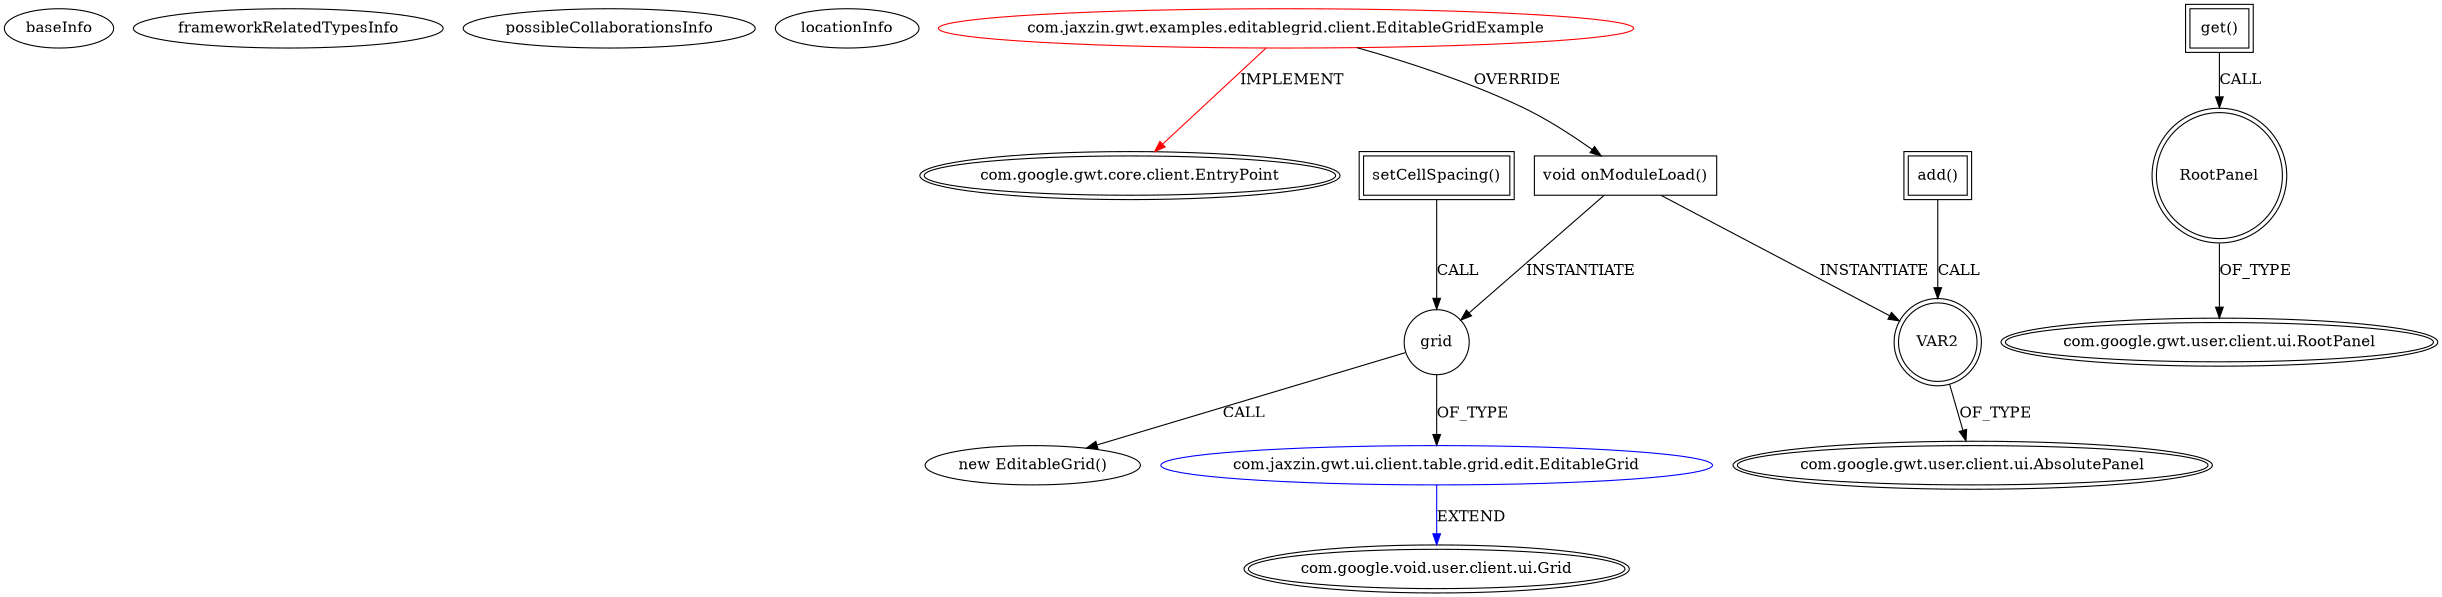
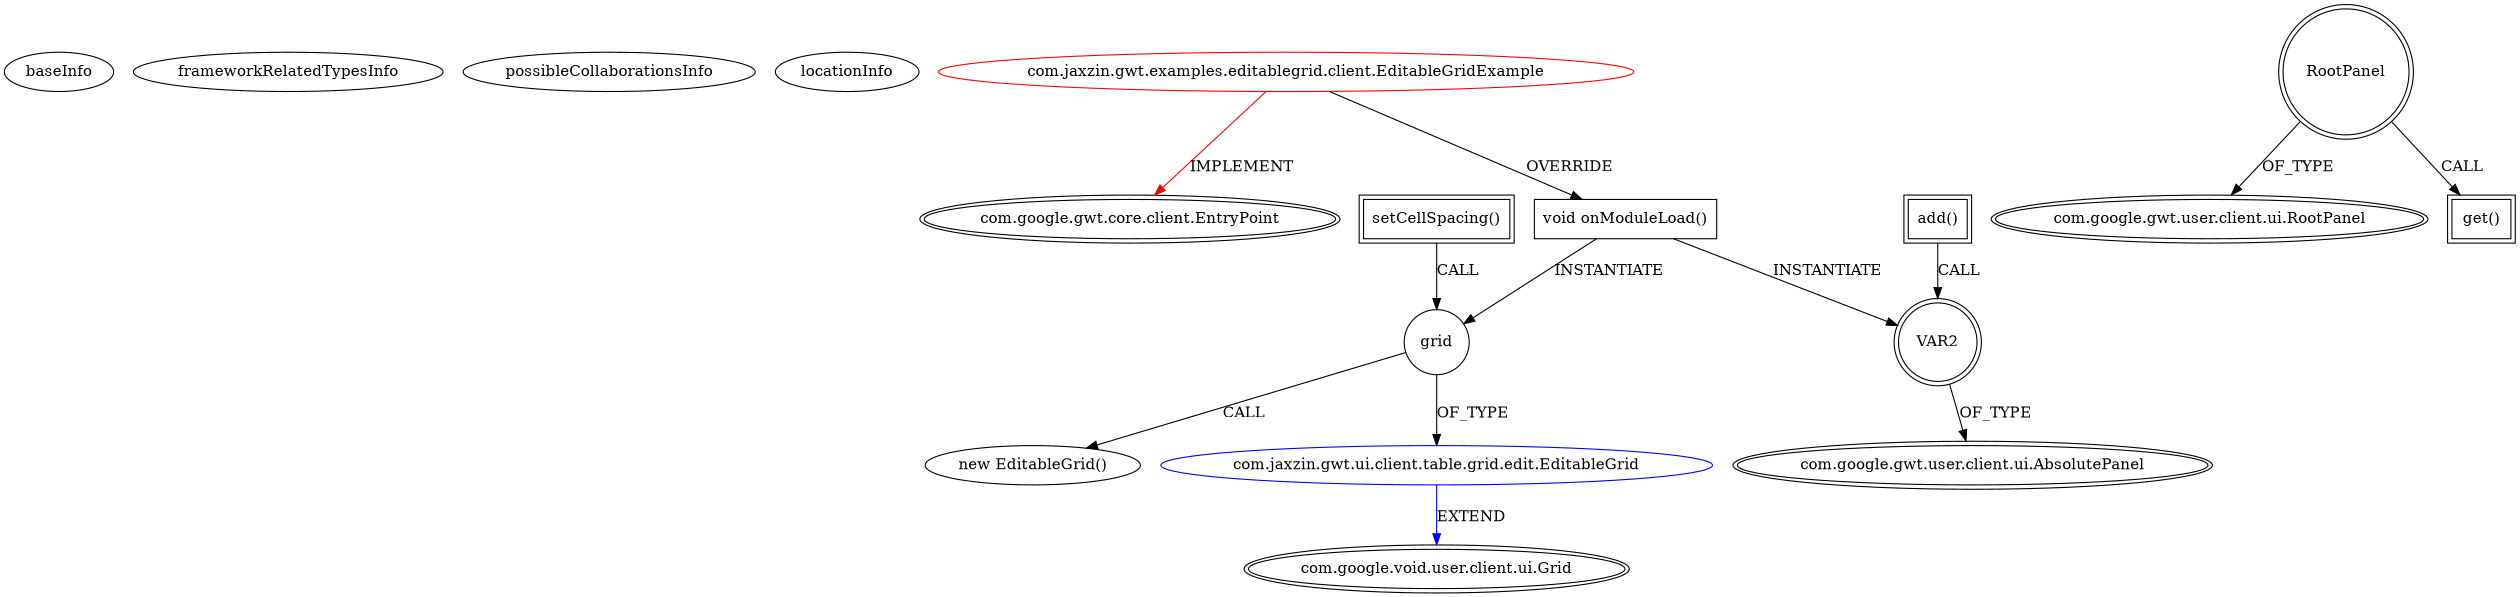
(2219, 75) -> (2422, 154)
